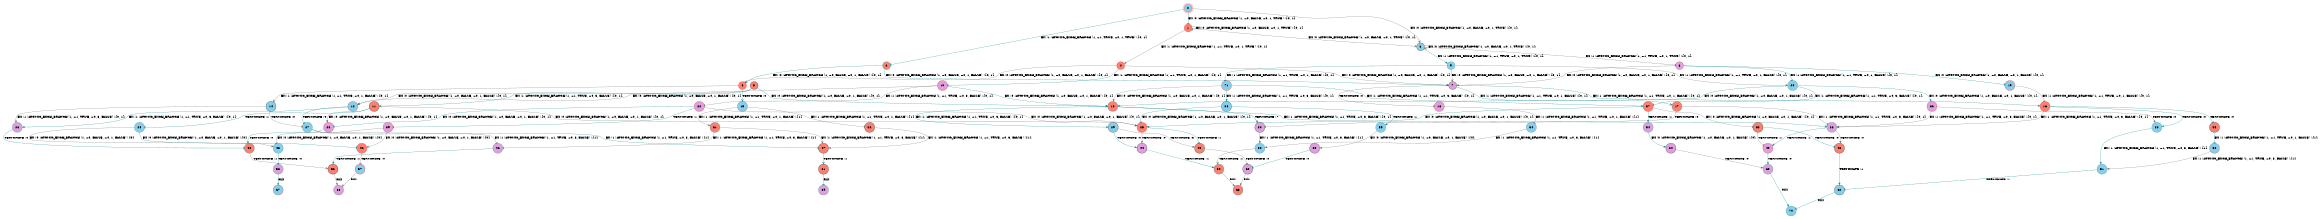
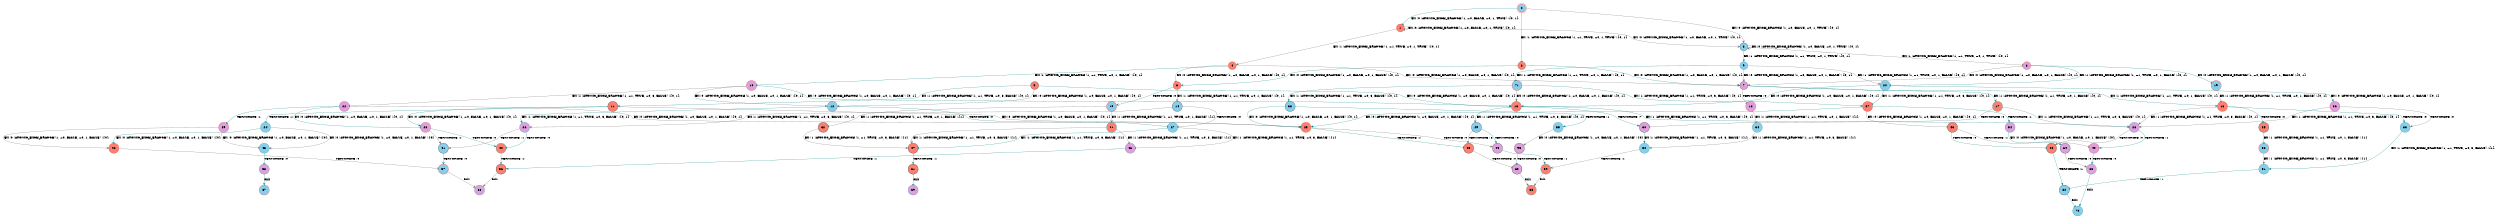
none -> (443, 148)
(1315, 148) -> (1519, 148)
